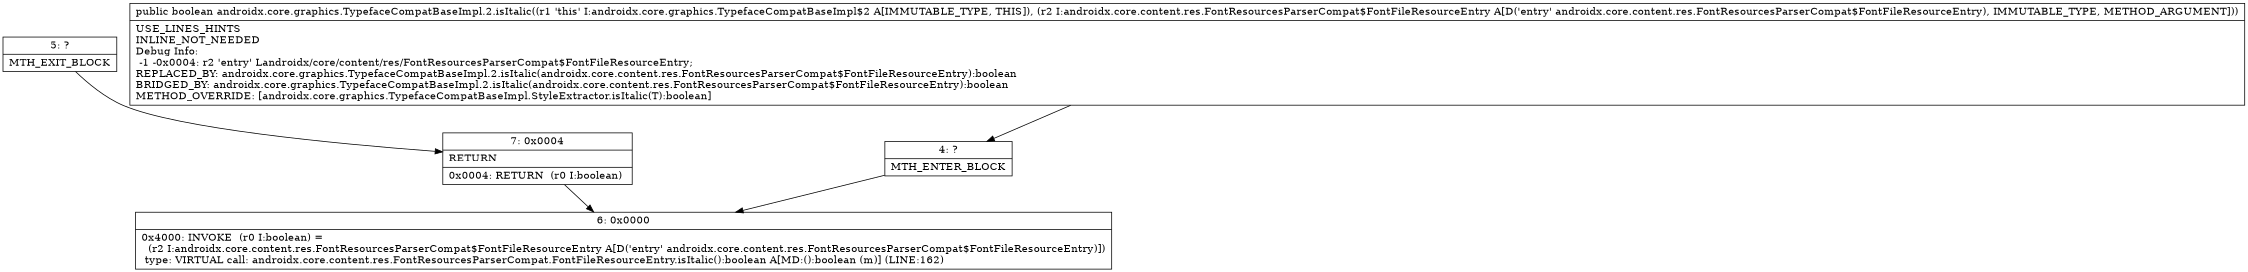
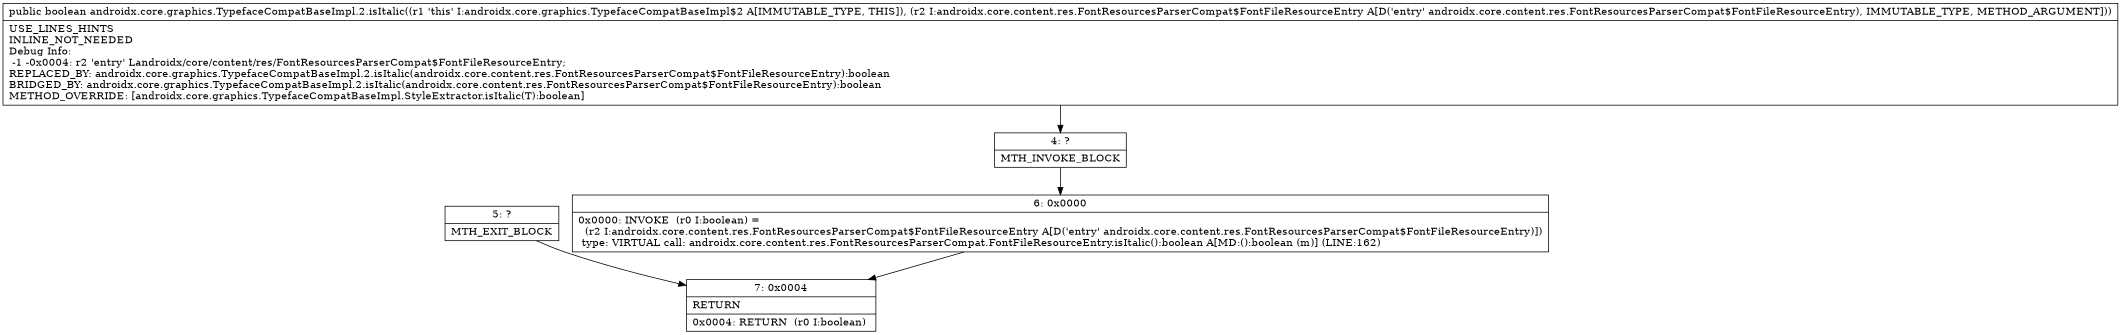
(948, 167) -> (1060, 158)
(576, 196) -> (920, 265)
(234, 238) -> (671, 220)
